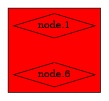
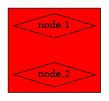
(54, 75) -> (54, 75)
